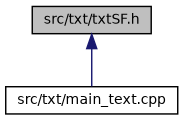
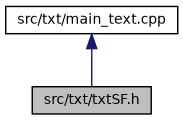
(92, 68) -> (92, 68)
